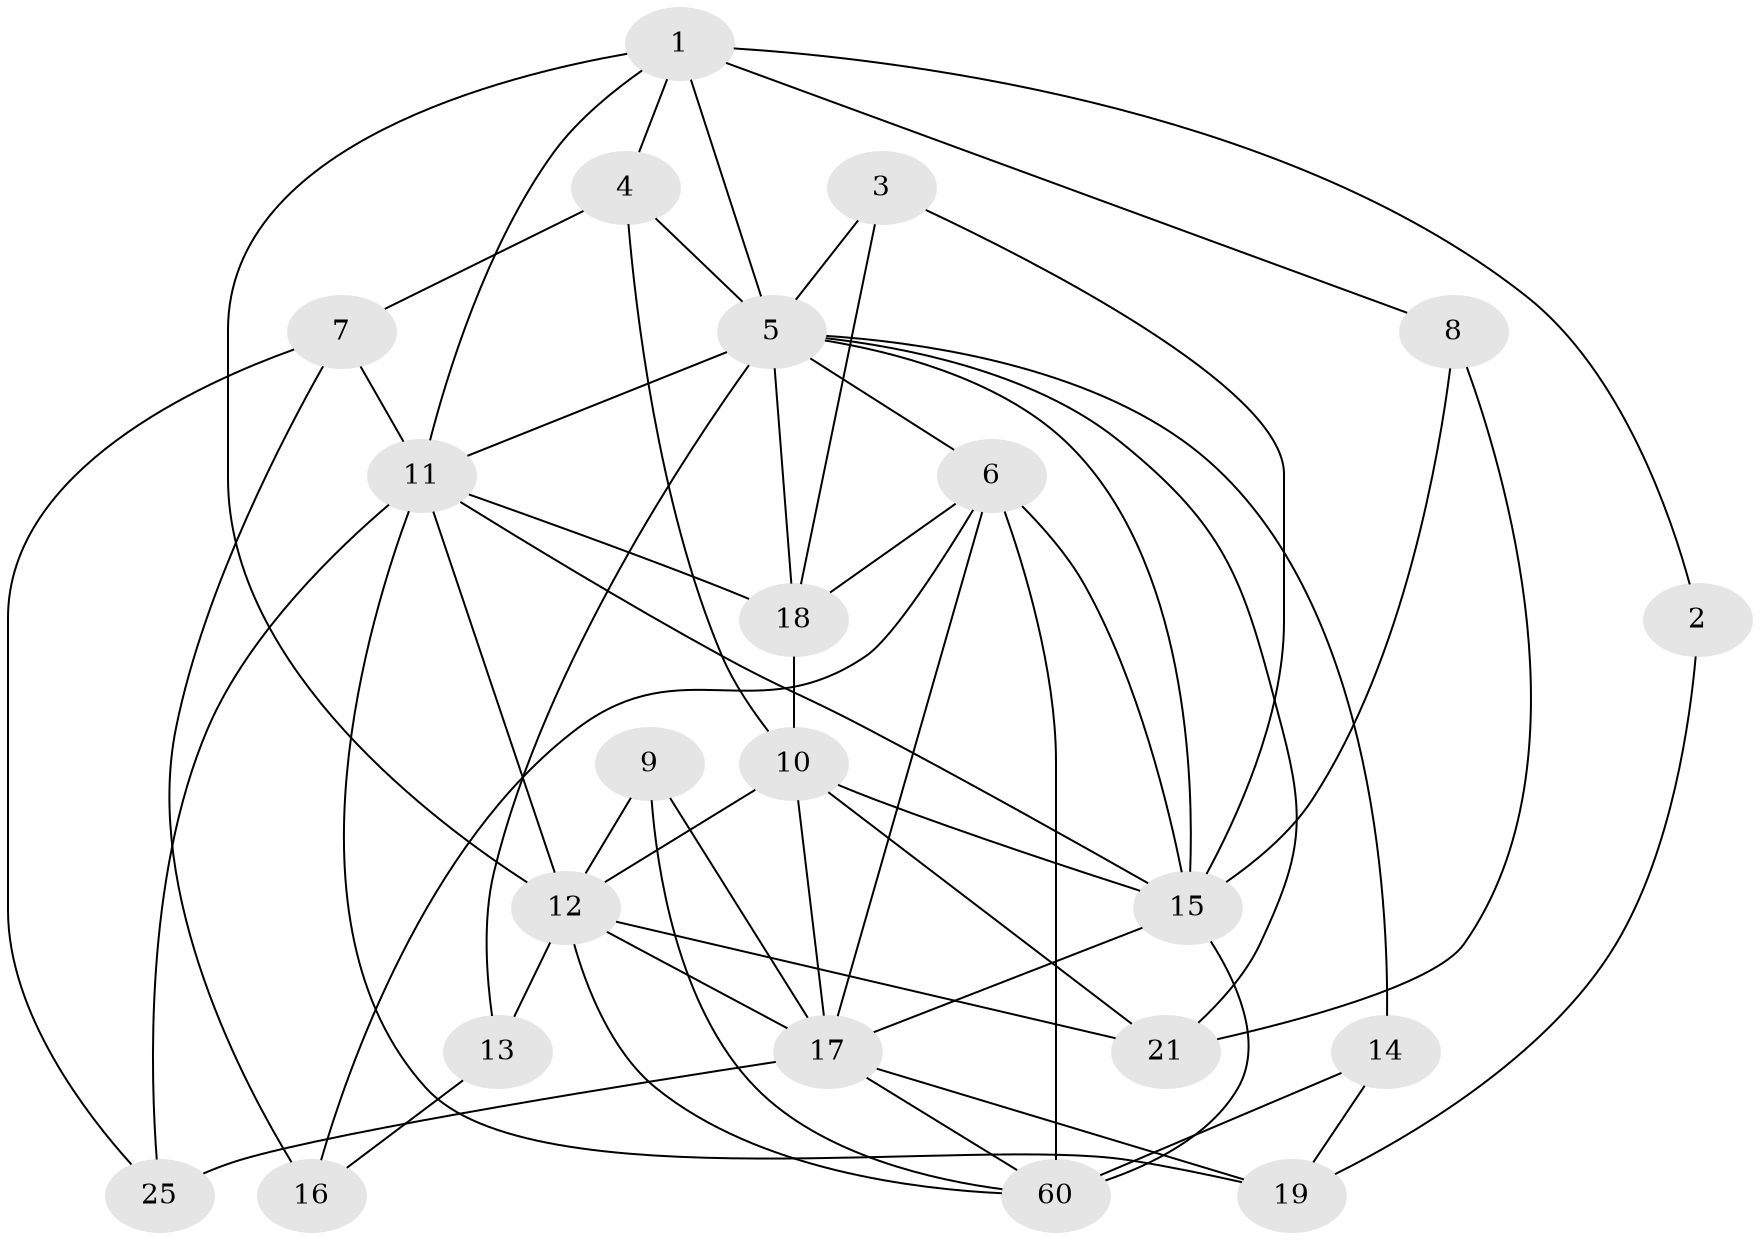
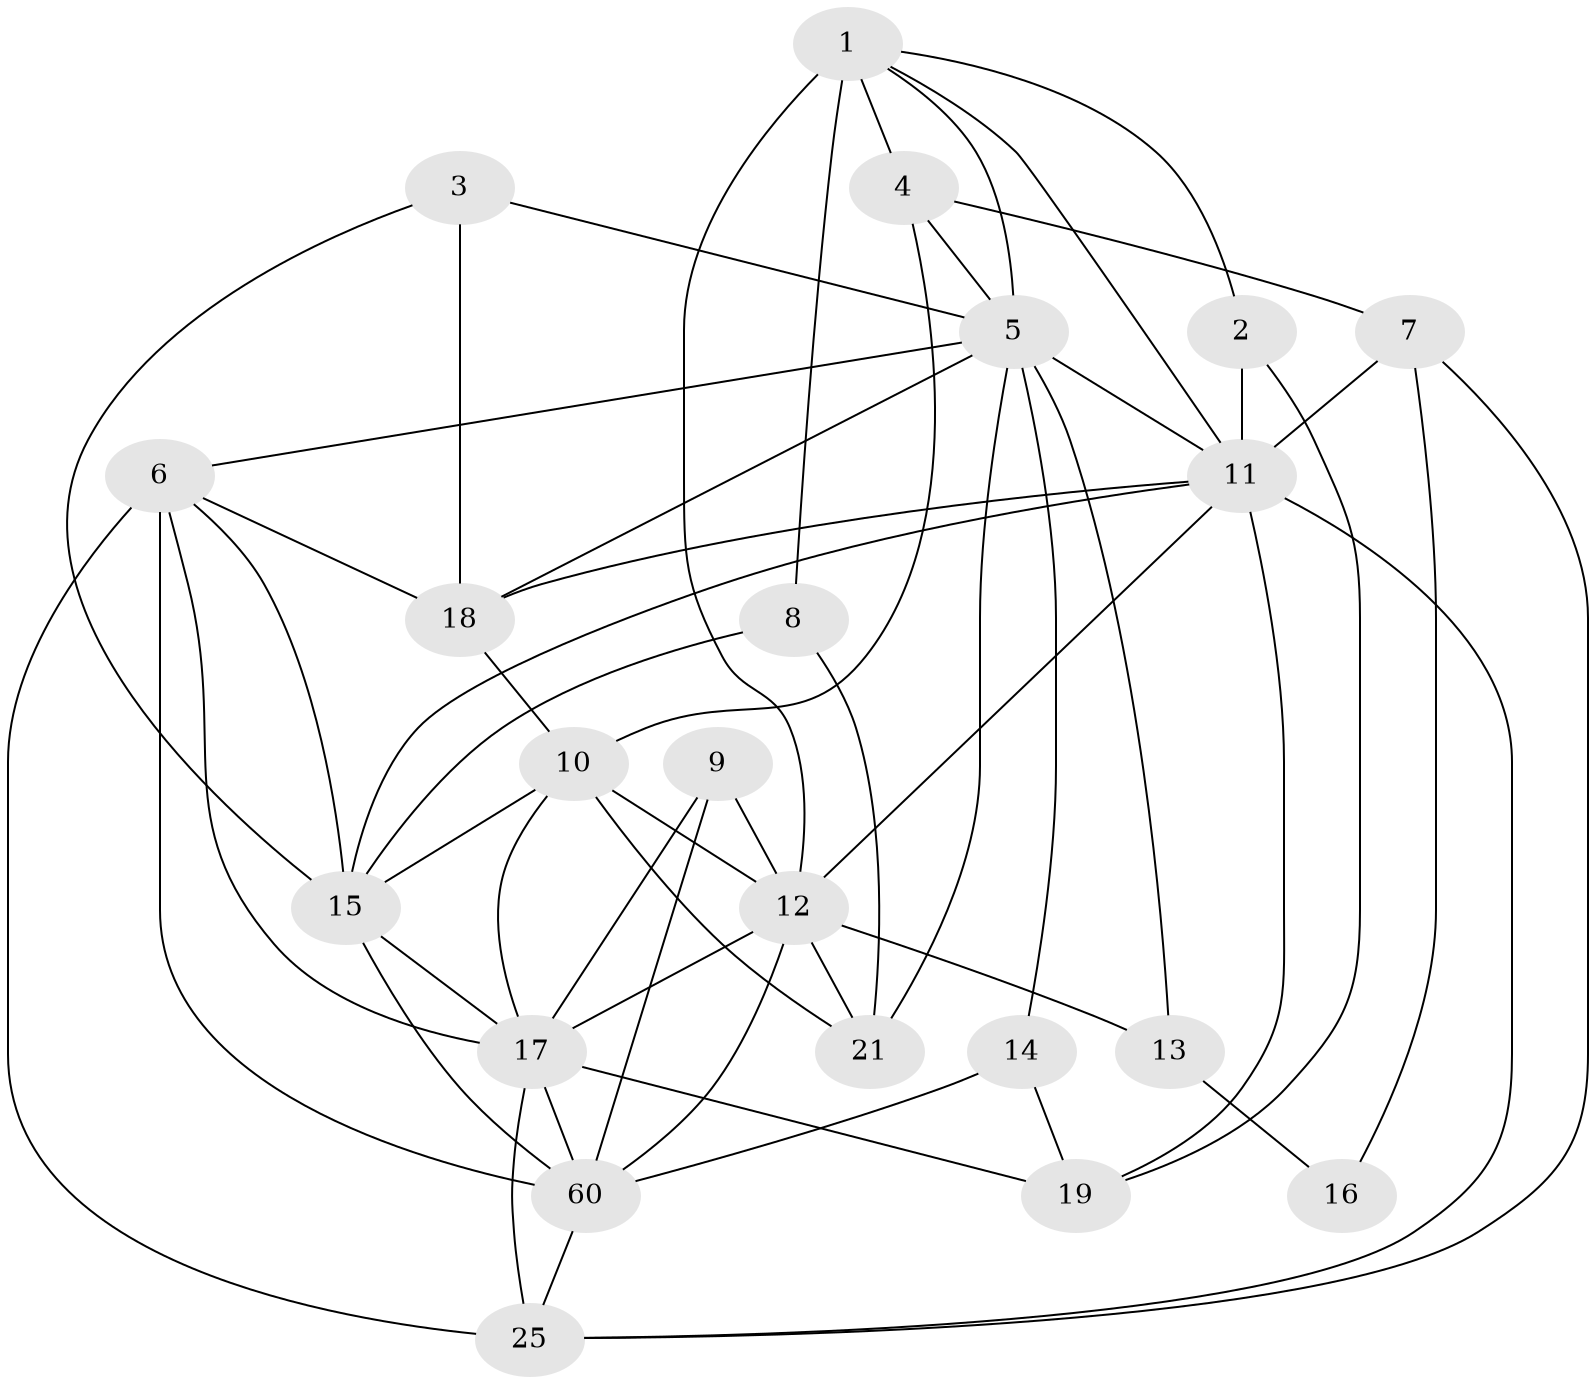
none -> (1242, 404)
(1123, 520) -> none
(569, 736) -> (9, 1060)
none -> (558, 1268)
